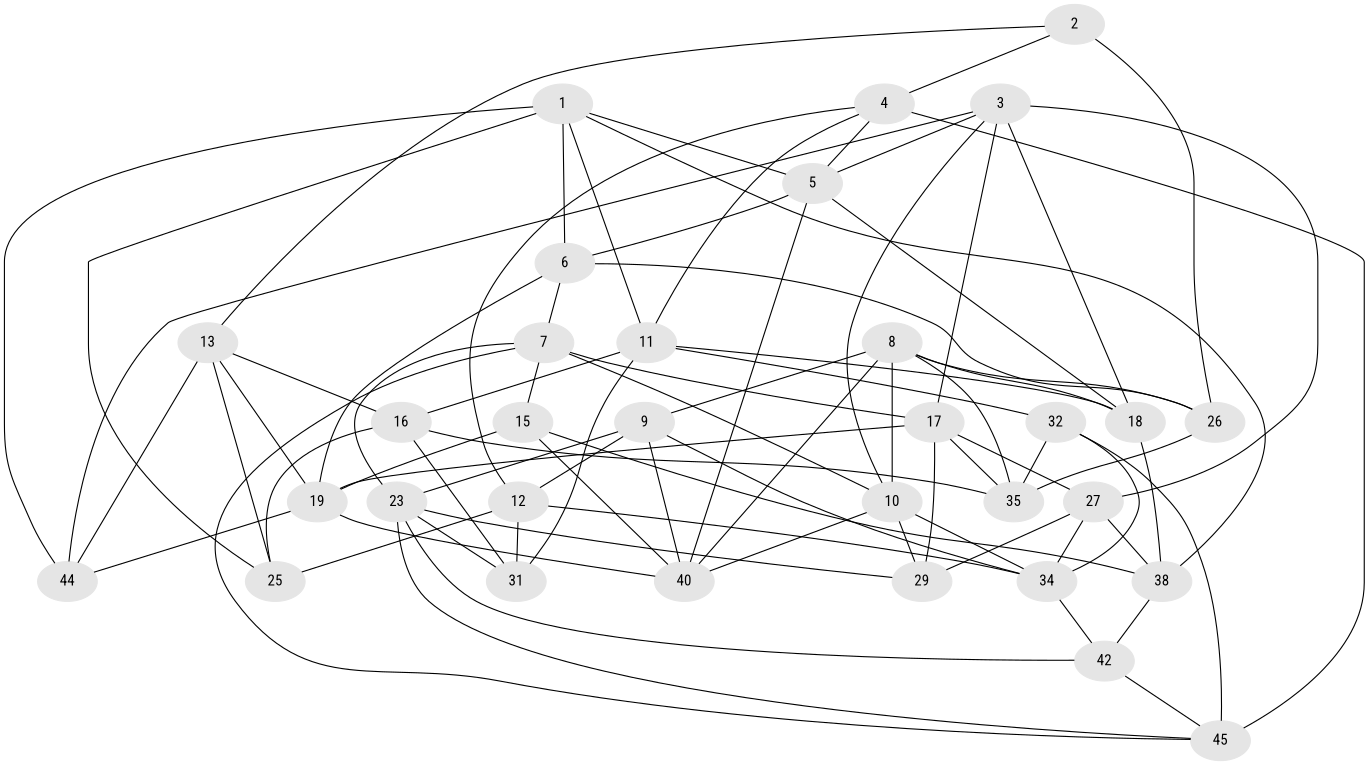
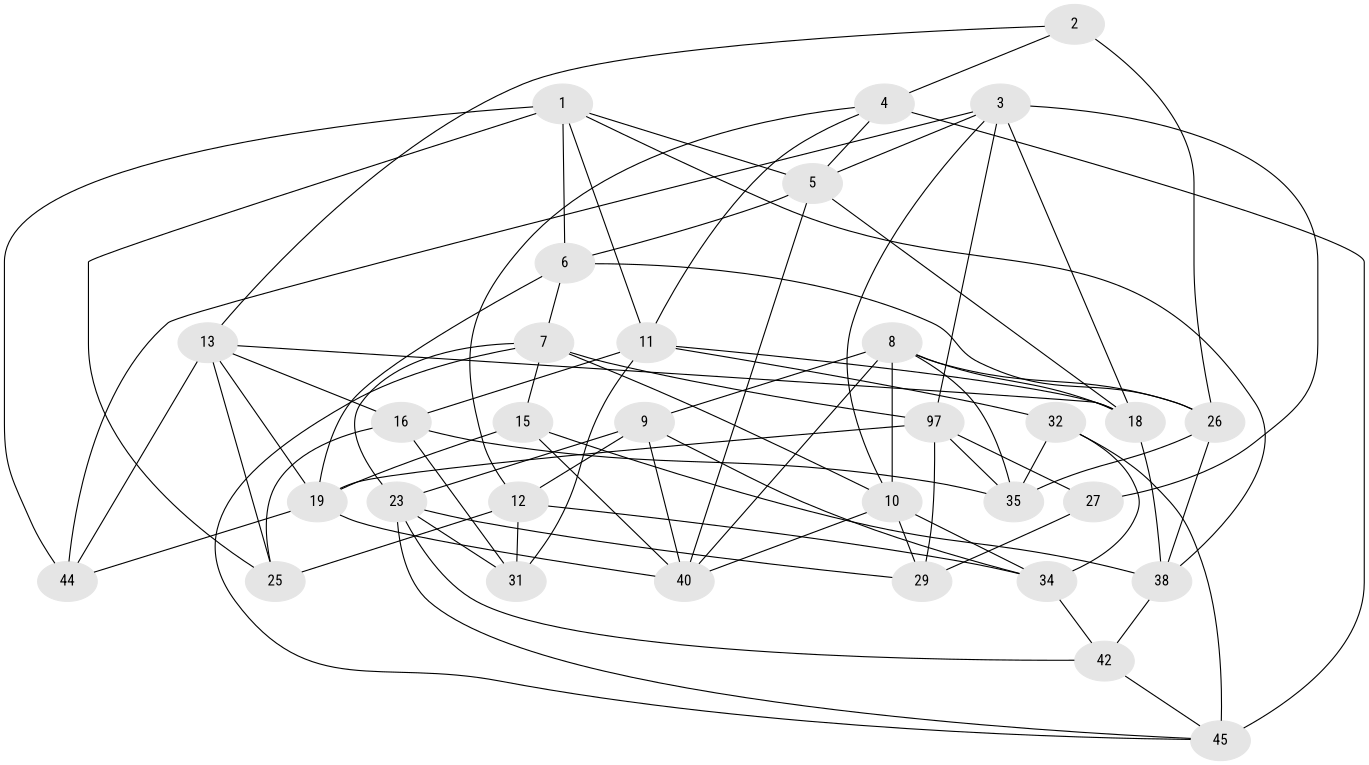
none -> (698, 375)
(934, 422) -> (934, 422)
(1070, 541) -> none
(1128, 542) -> (1188, 502)
